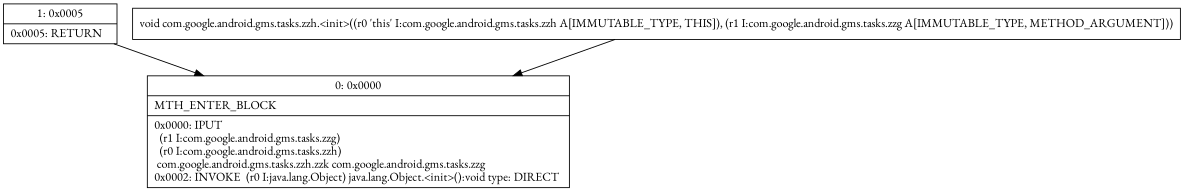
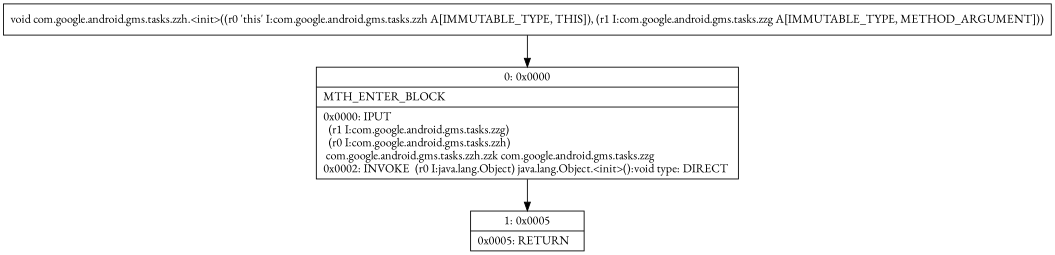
(155, 58) -> (527, 191)
